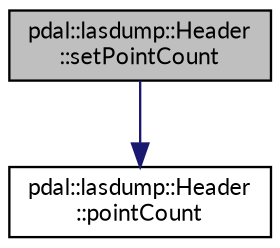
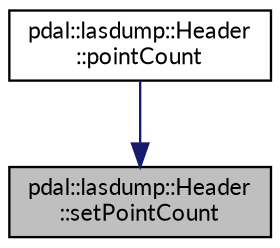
(140, 112) -> (140, 112)
